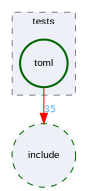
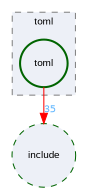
(44, 22) -> (44, 22)
